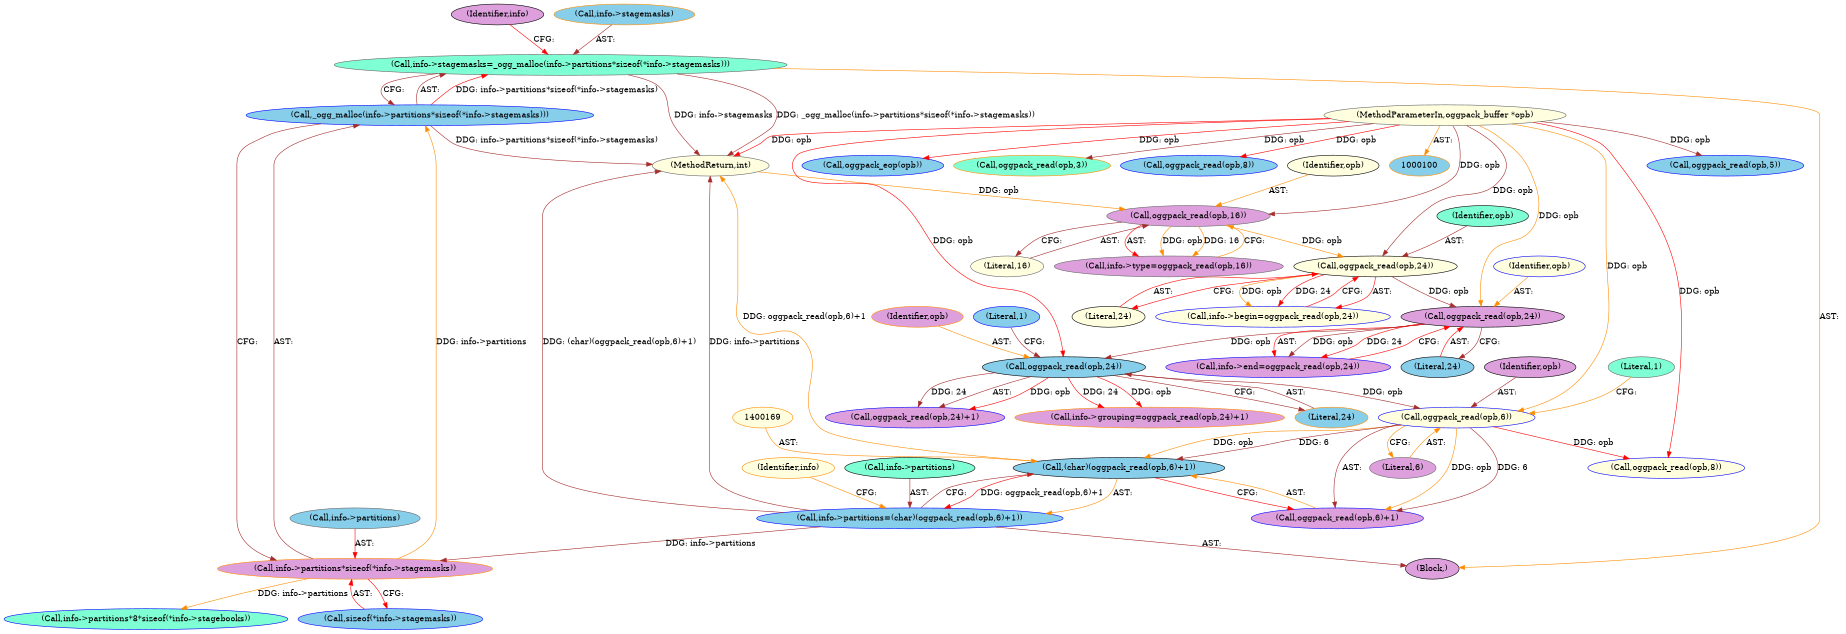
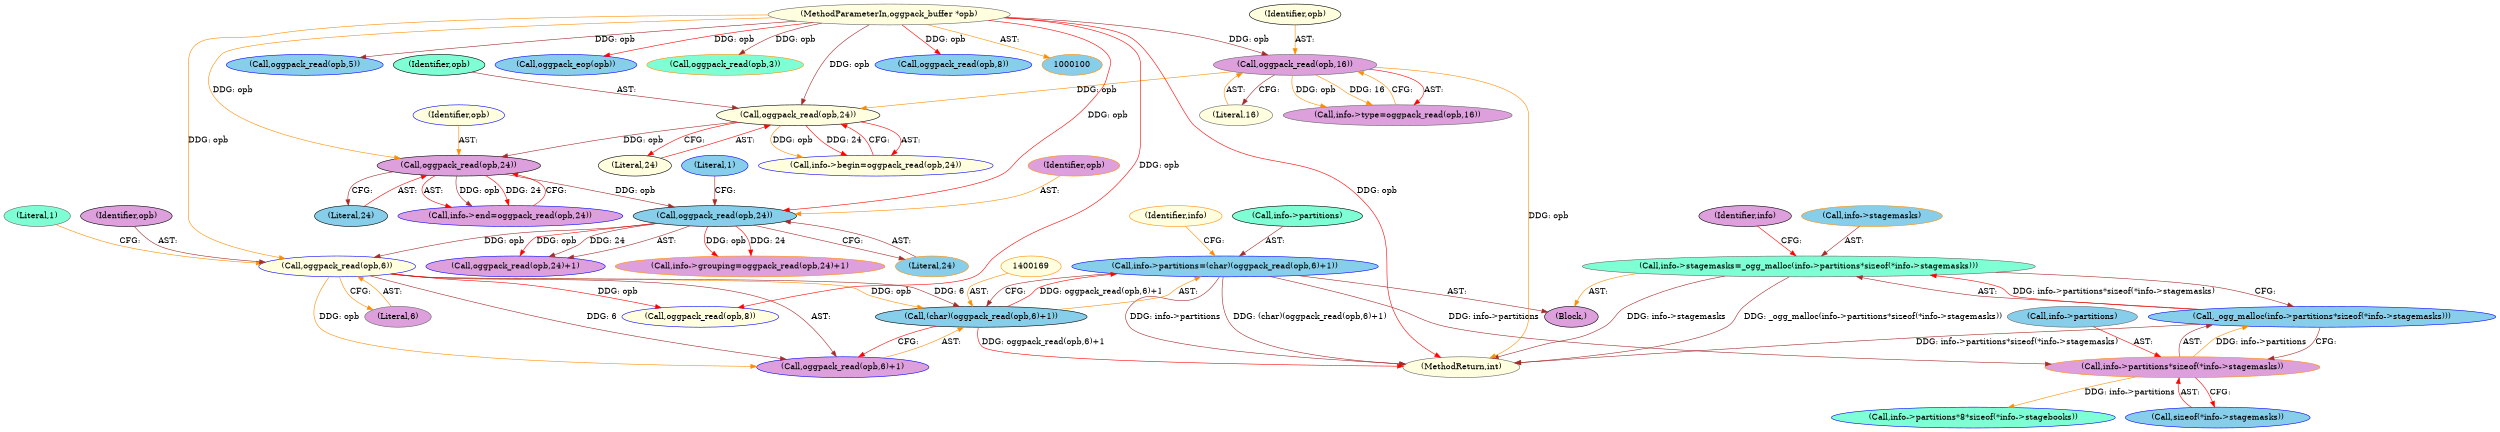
(939, 191) -> (1529, 158)
(1086, 241) -> (1225, 88)
(810, 386) -> (1179, 362)
